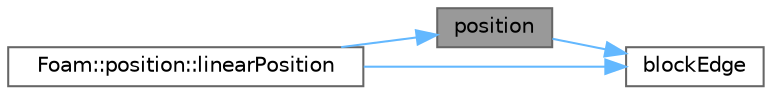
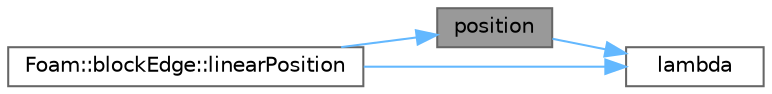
(186, 67) -> (186, 67)
(695, 67) -> (695, 67)
